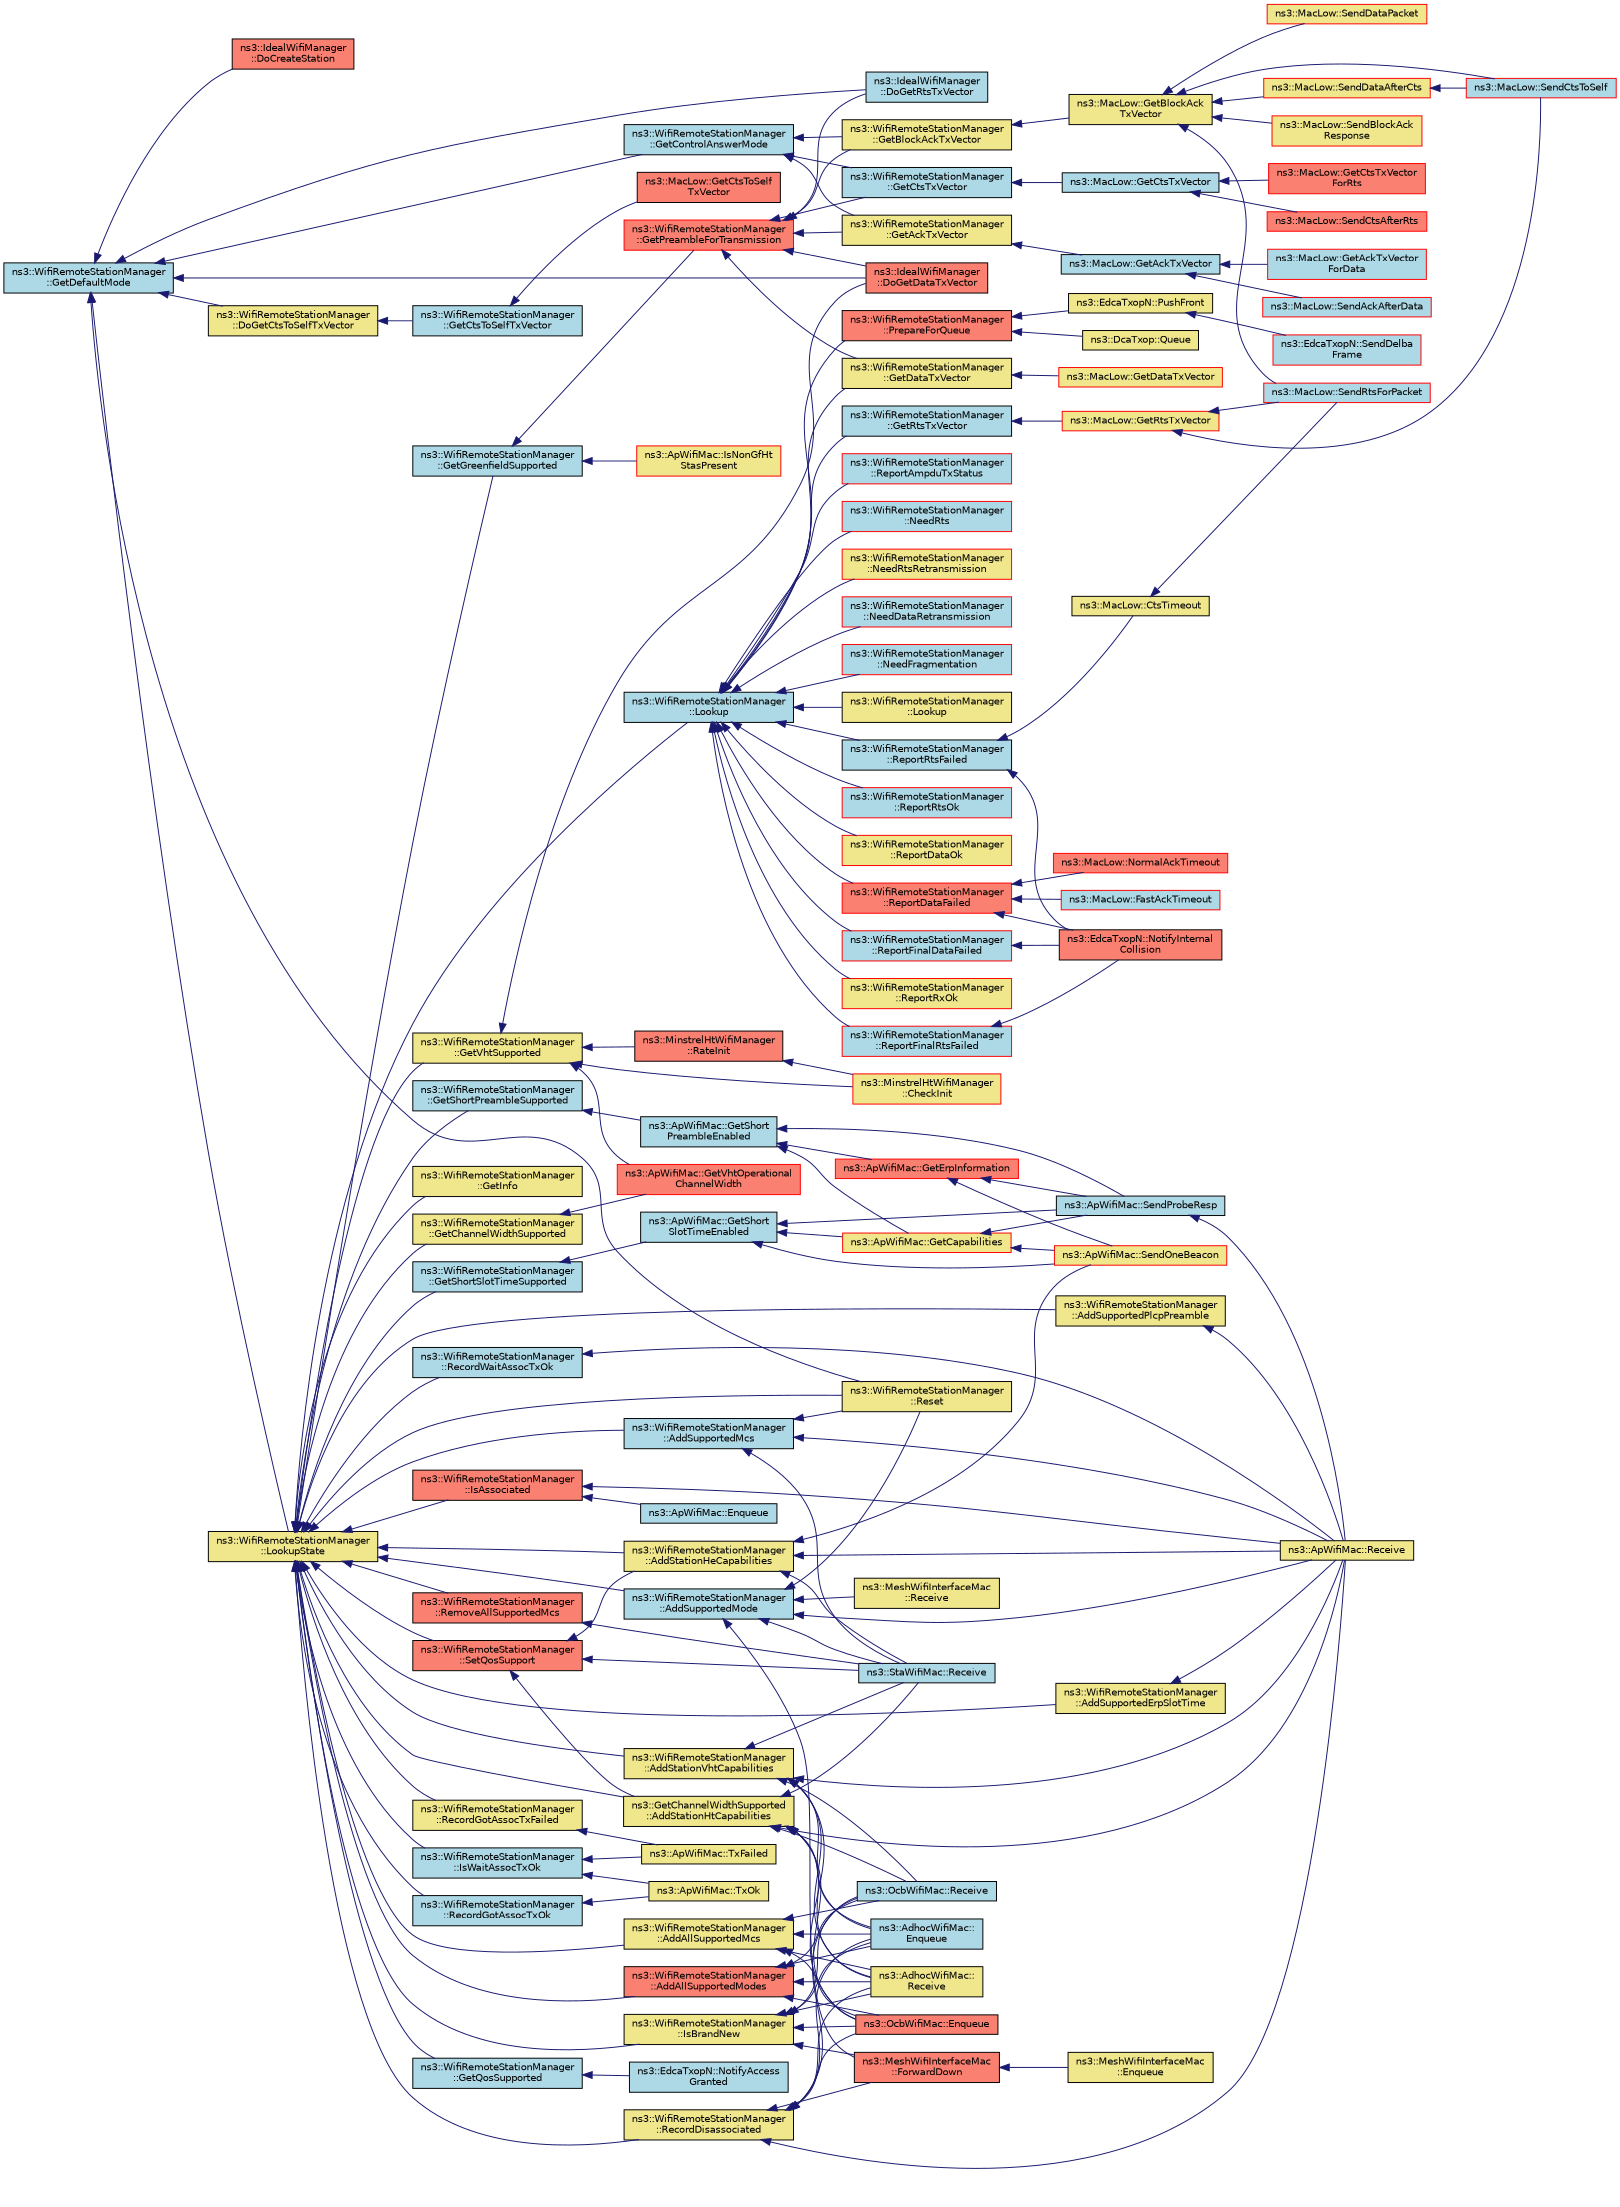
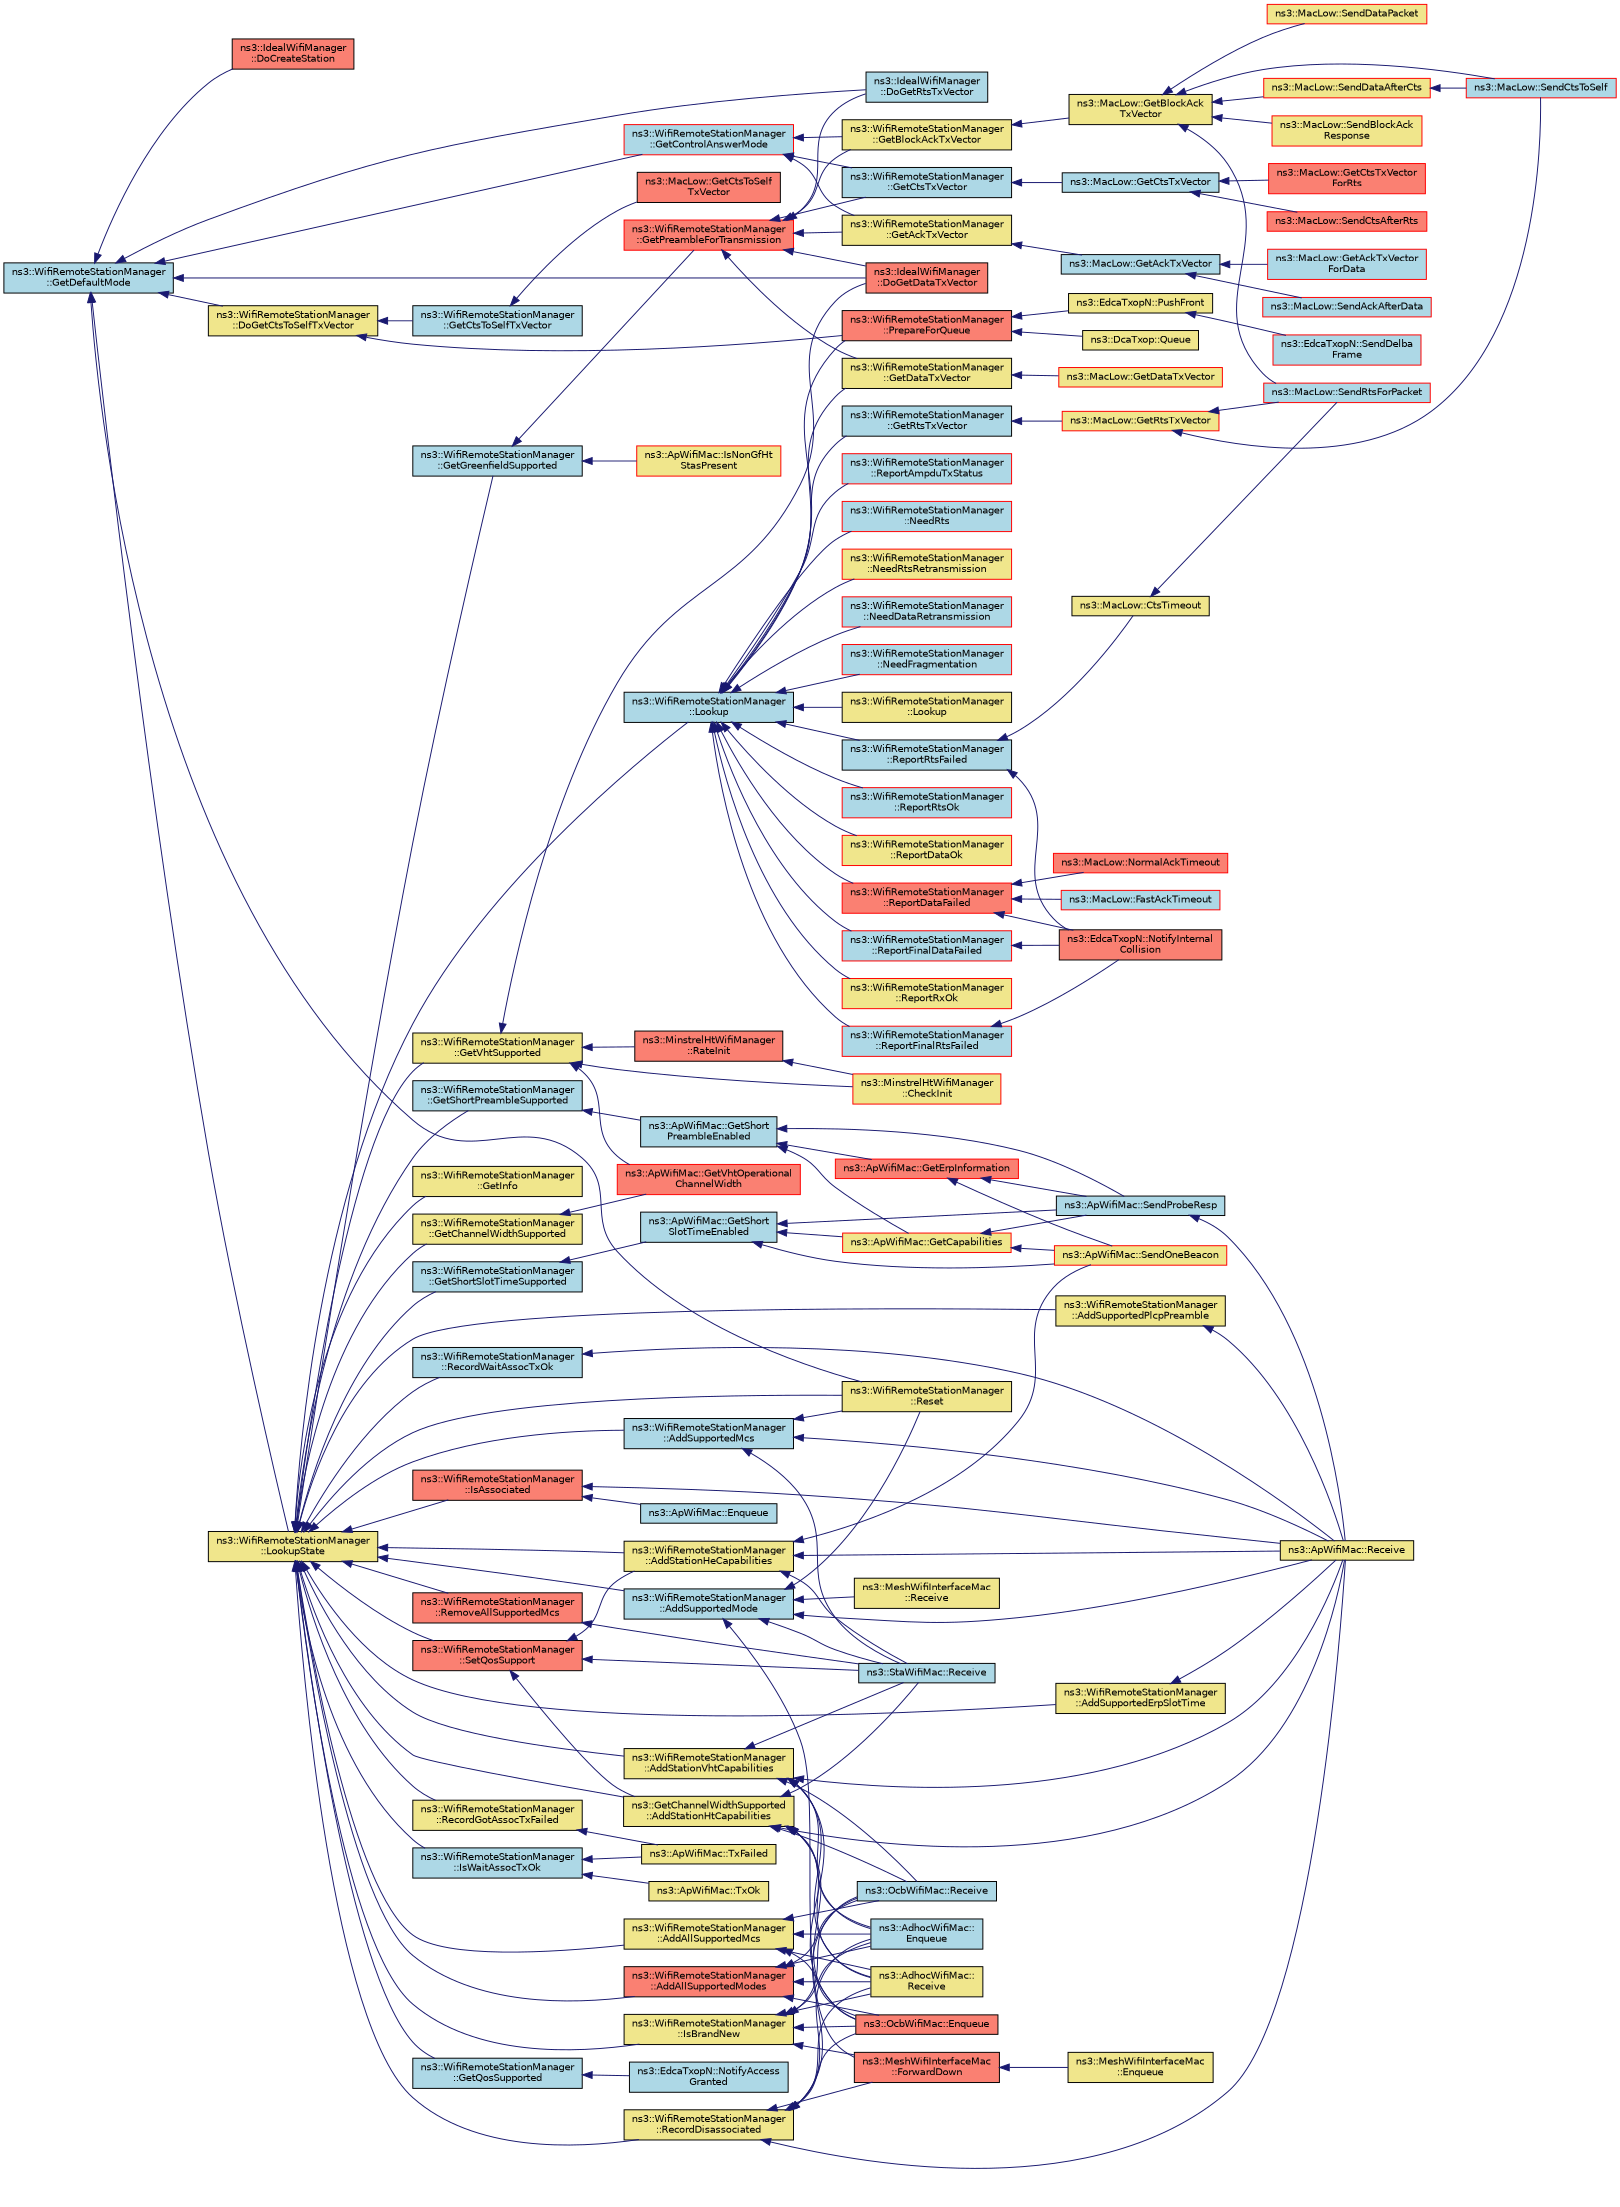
(709, 140) -> (709, 140)
none -> (592, 351)
(498, 1911) -> none
